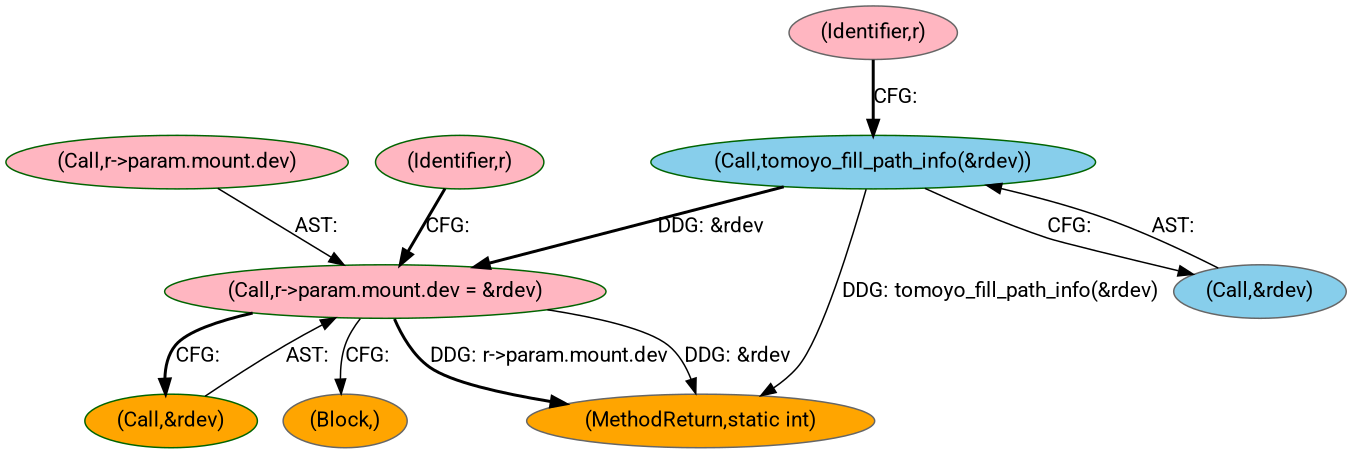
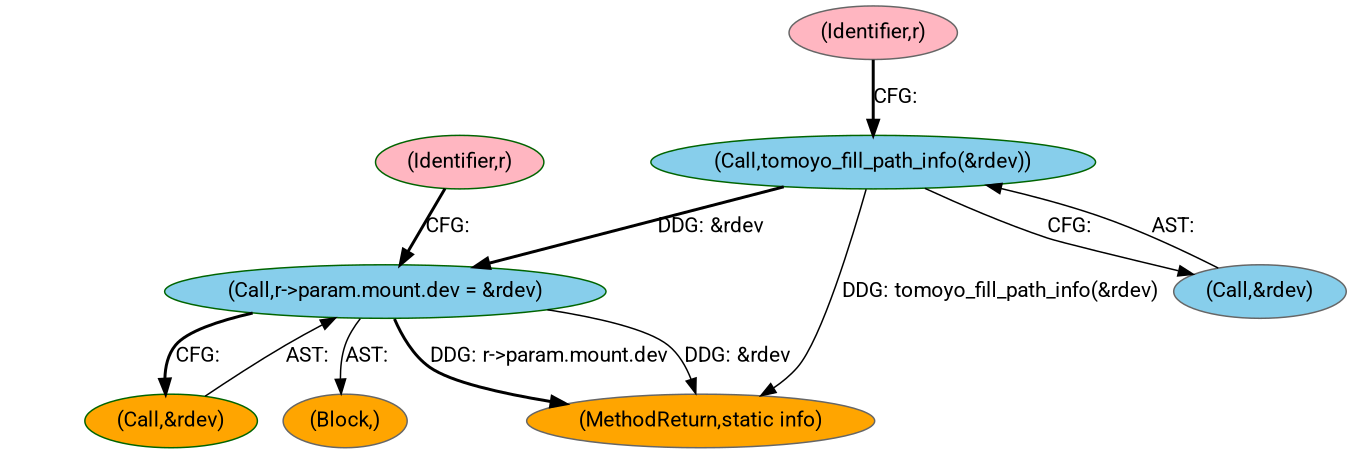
(177, 162) -> none
(385, 292) -> (385, 292)
(370, 356) -> (370, 356)
(701, 421) -> (701, 421)
